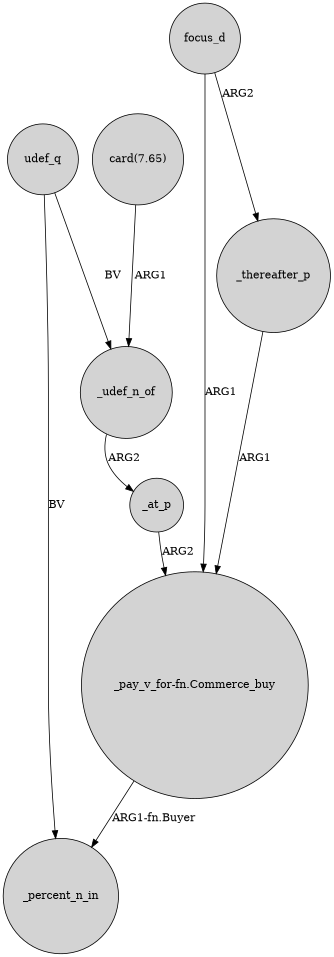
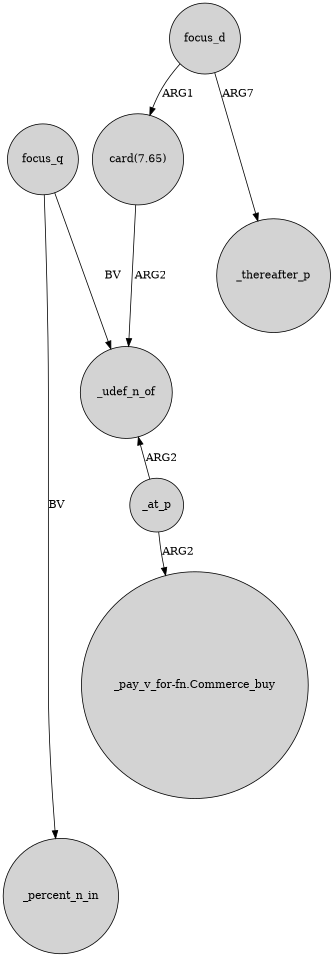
(238, 94) -> (238, 94)
(43, 159) -> (43, 159)
(151, 276) -> (151, 276)
(205, 319) -> (164, 85)
(240, 449) -> none
(108, 464) -> (145, 462)
(115, 811) -> none
